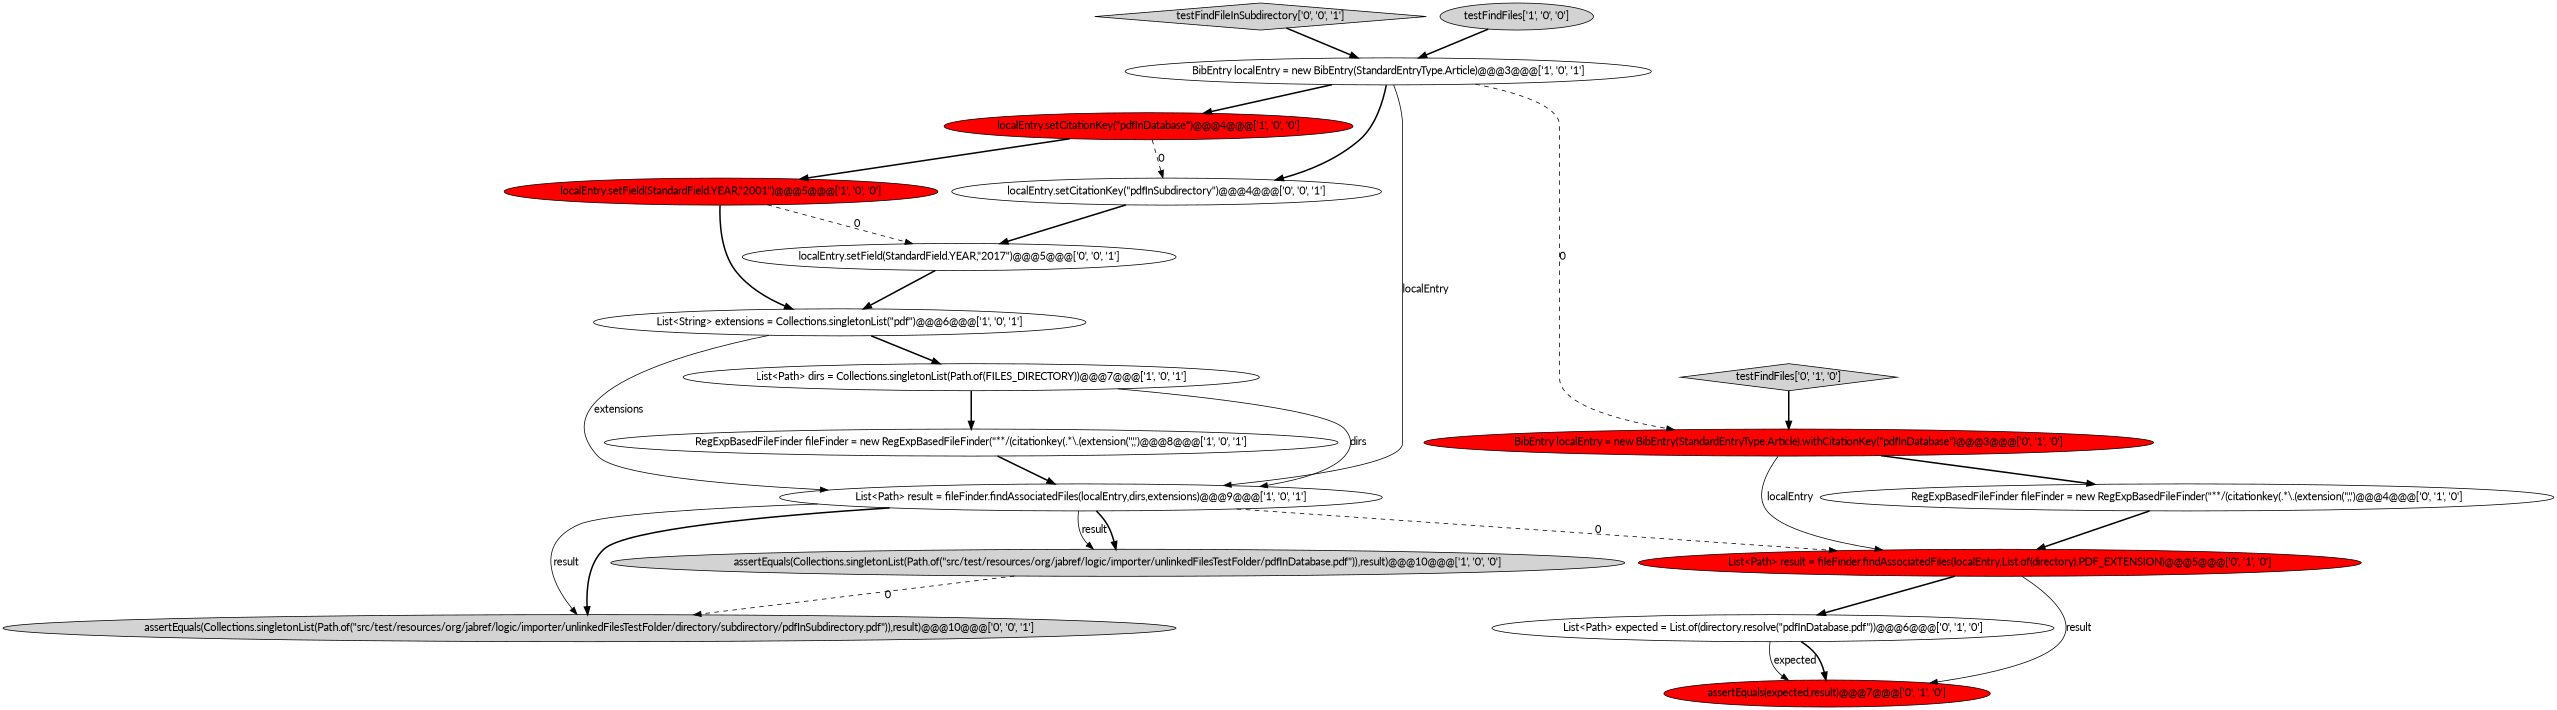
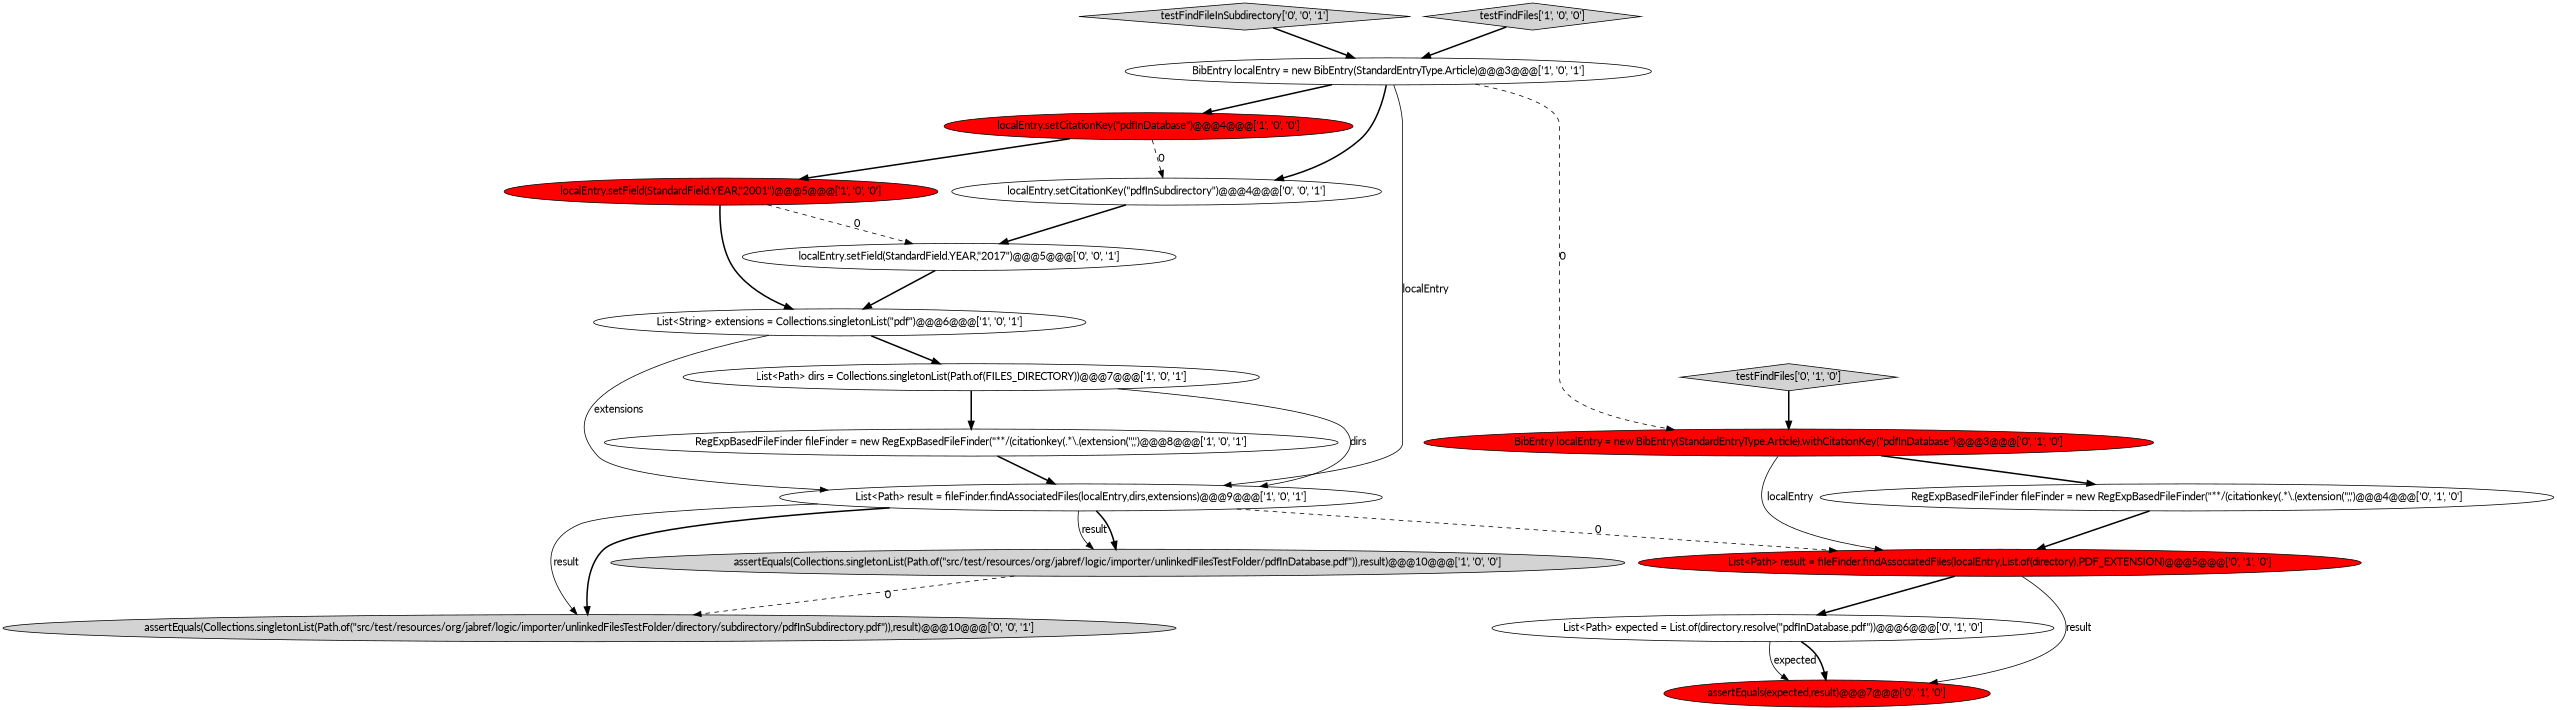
(1517, 17) -> (1533, 17)
